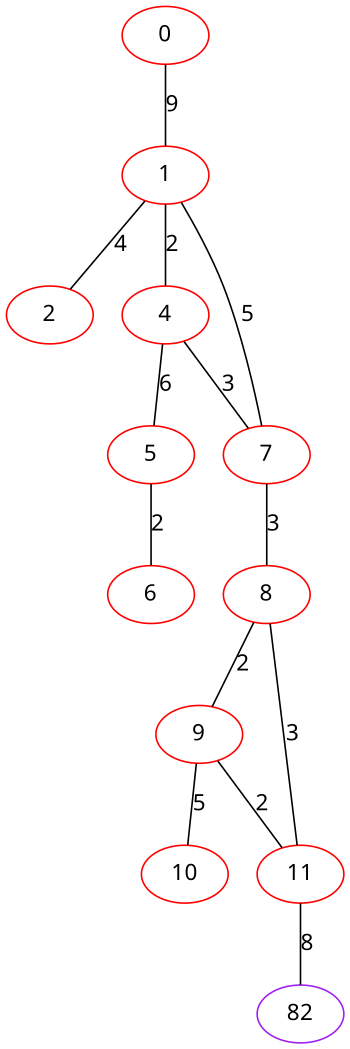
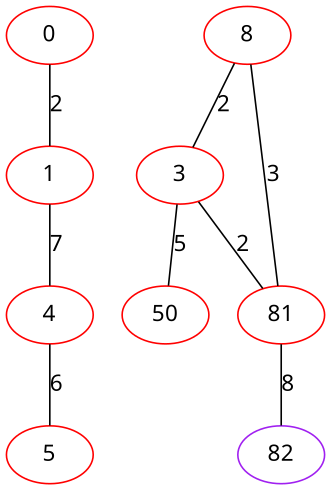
(173, 105) -> (57, 105)
(173, 245) -> (57, 245)
(50, 315) -> none
(267, 455) -> none
(151, 595) -> none
(199, 734) -> (180, 175)
(185, 874) -> (166, 315)
(300, 874) -> (281, 315)
